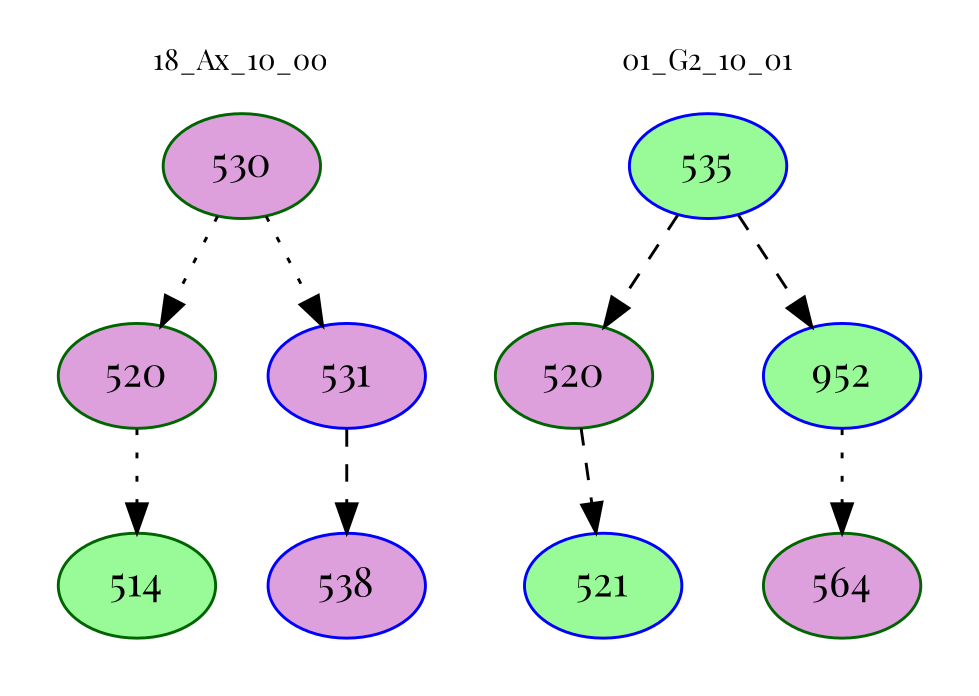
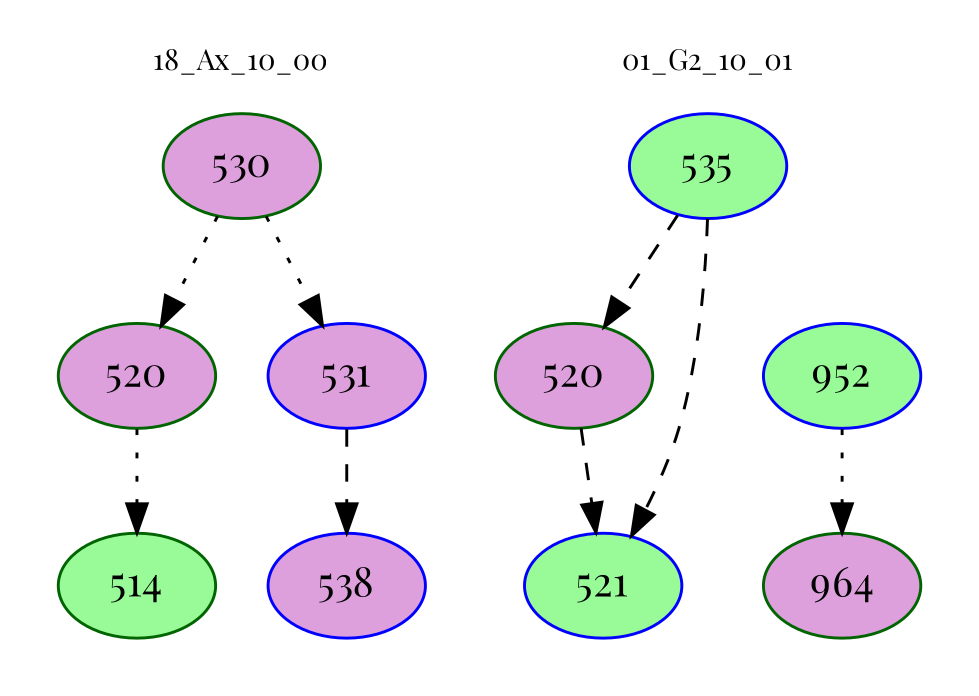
(767, 259) -> (693, 368)
(842, 586) -> (842, 586)
